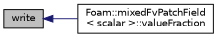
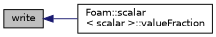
(146, 19) -> (145, 19)
